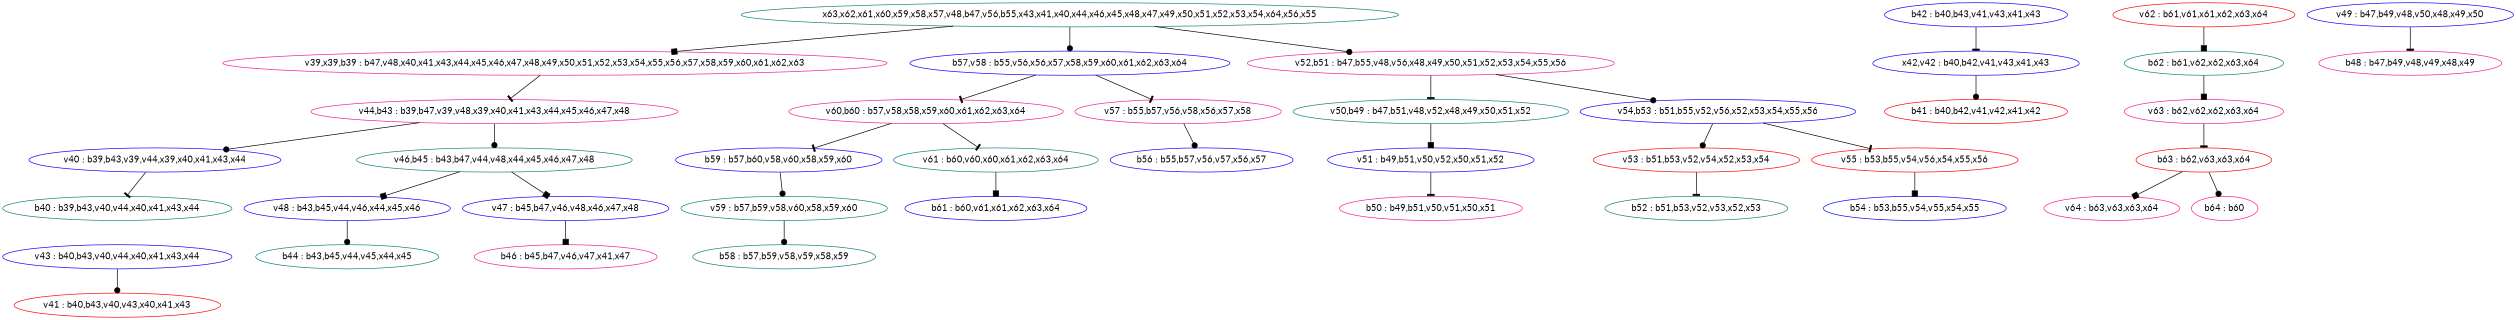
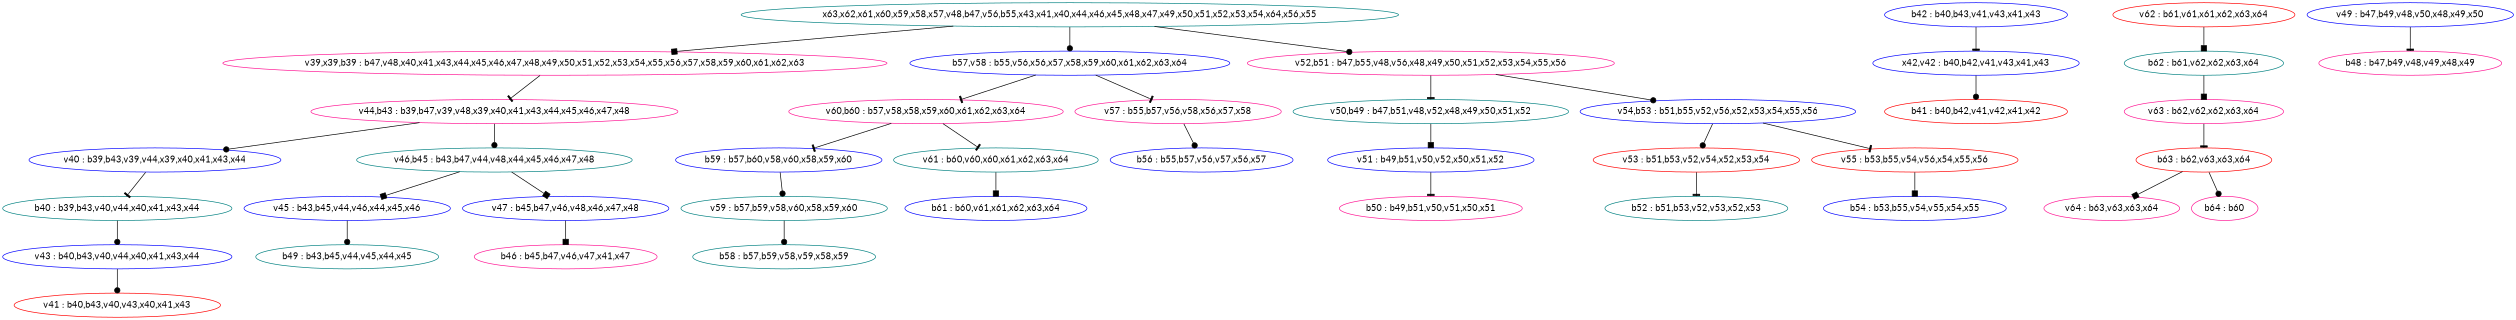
(347, 208) -> (347, 208)
none -> (117, 230)
(347, 257) -> (347, 257)
